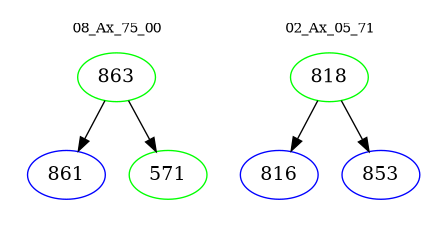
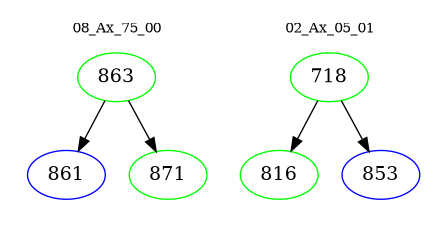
(330, 29) -> (330, 29)
(329, 77) -> (329, 77)
(168, 175) -> (168, 175)
(279, 175) -> (279, 175)
